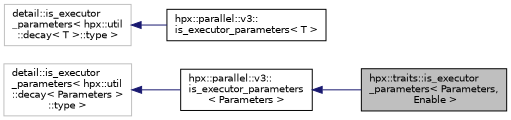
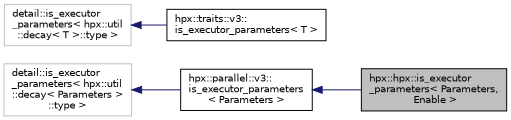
(246, 25) -> (246, 25)
(434, 90) -> (434, 90)
